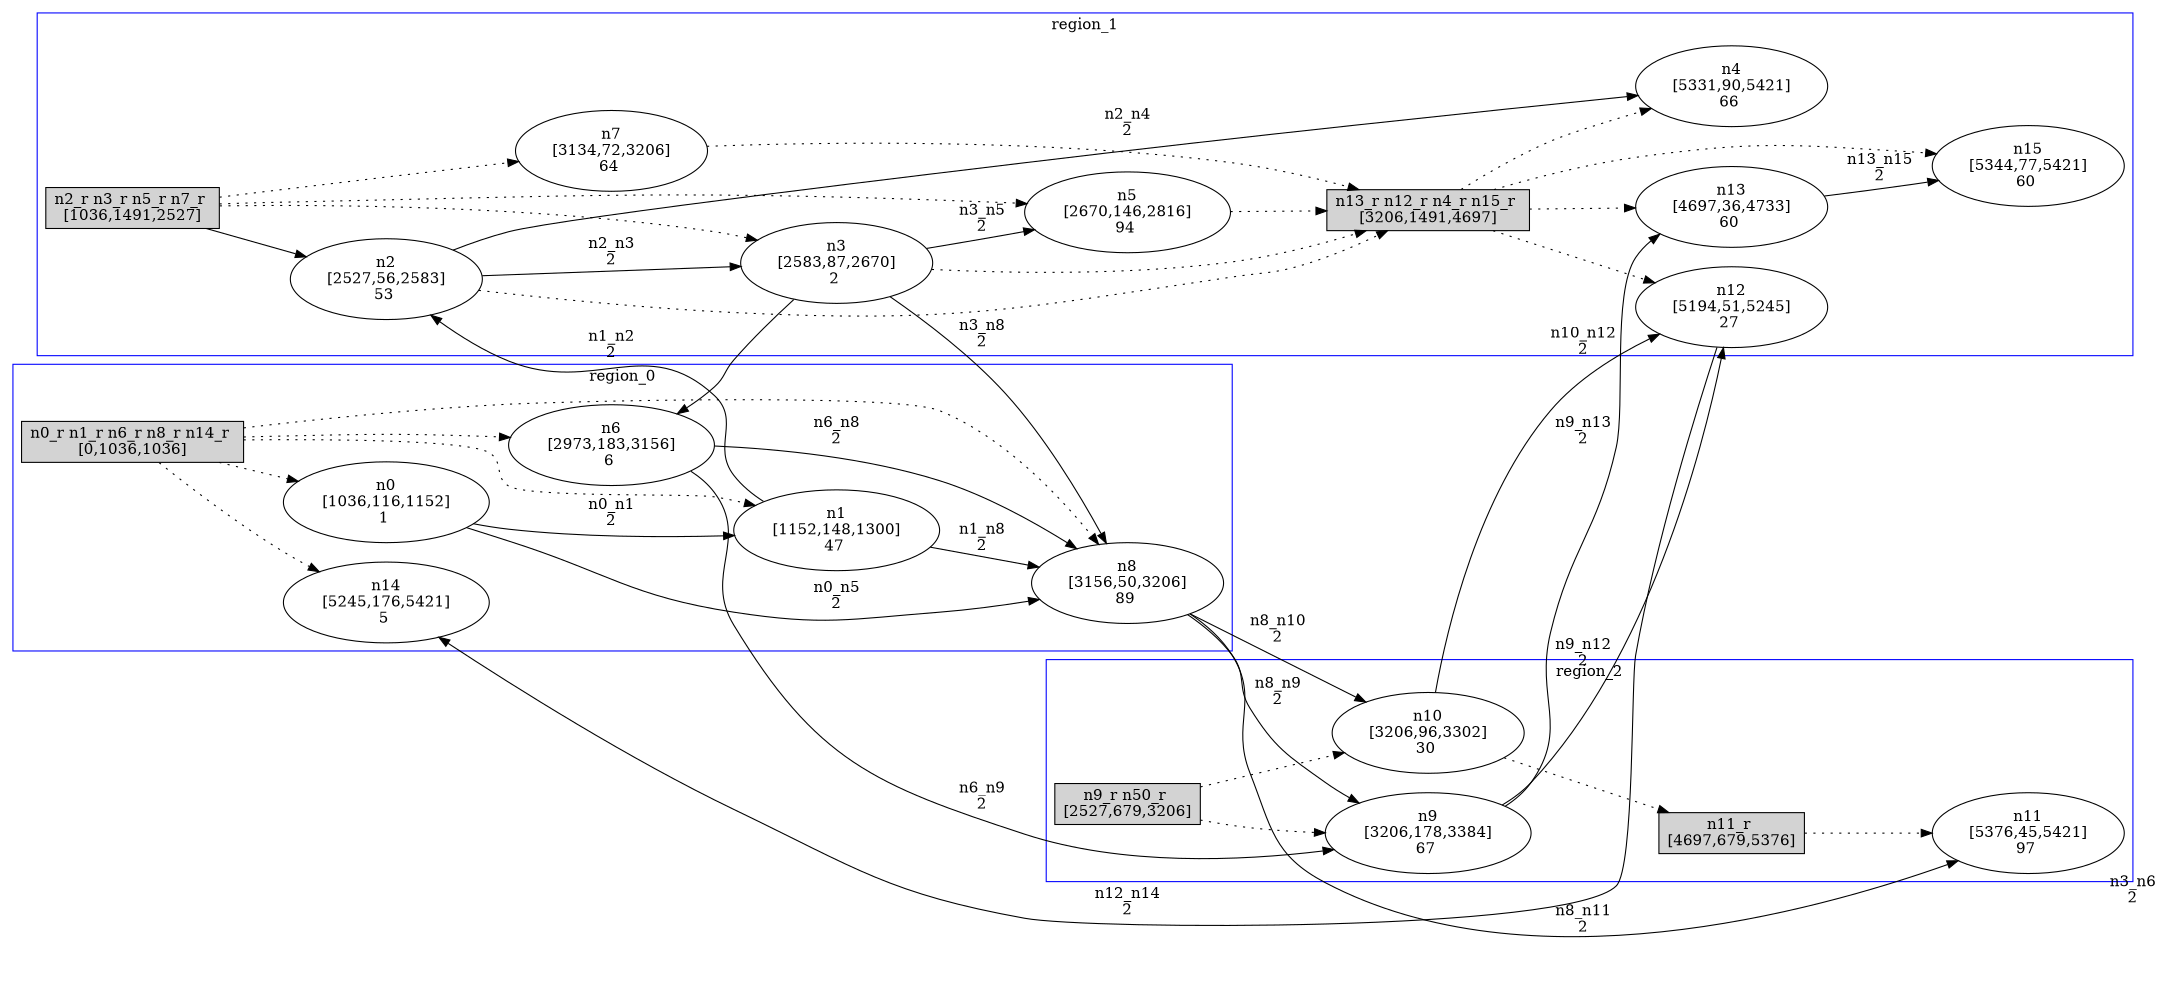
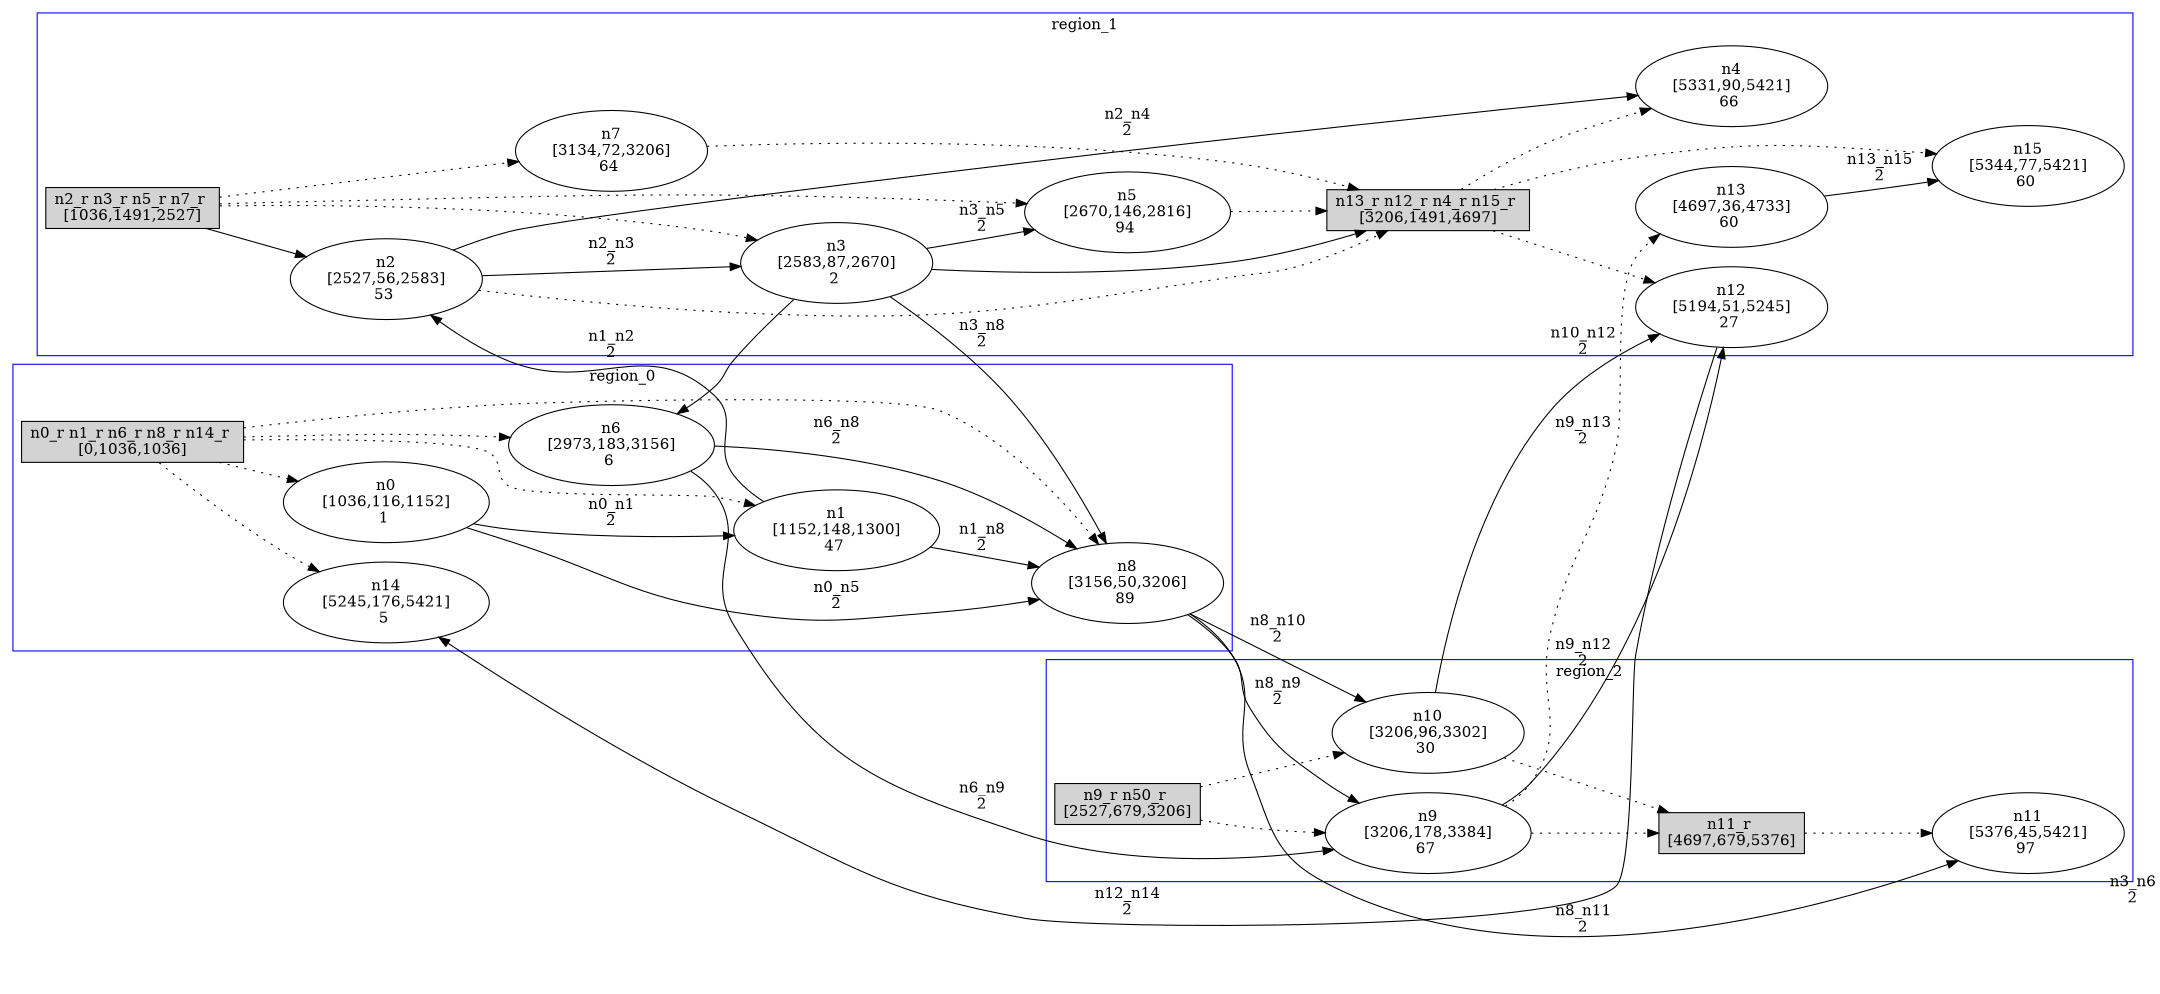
(1577, 209) -> none
(1145, 270) -> (1145, 270)
(1589, 529) -> (1589, 529)
none -> (1590, 833)
